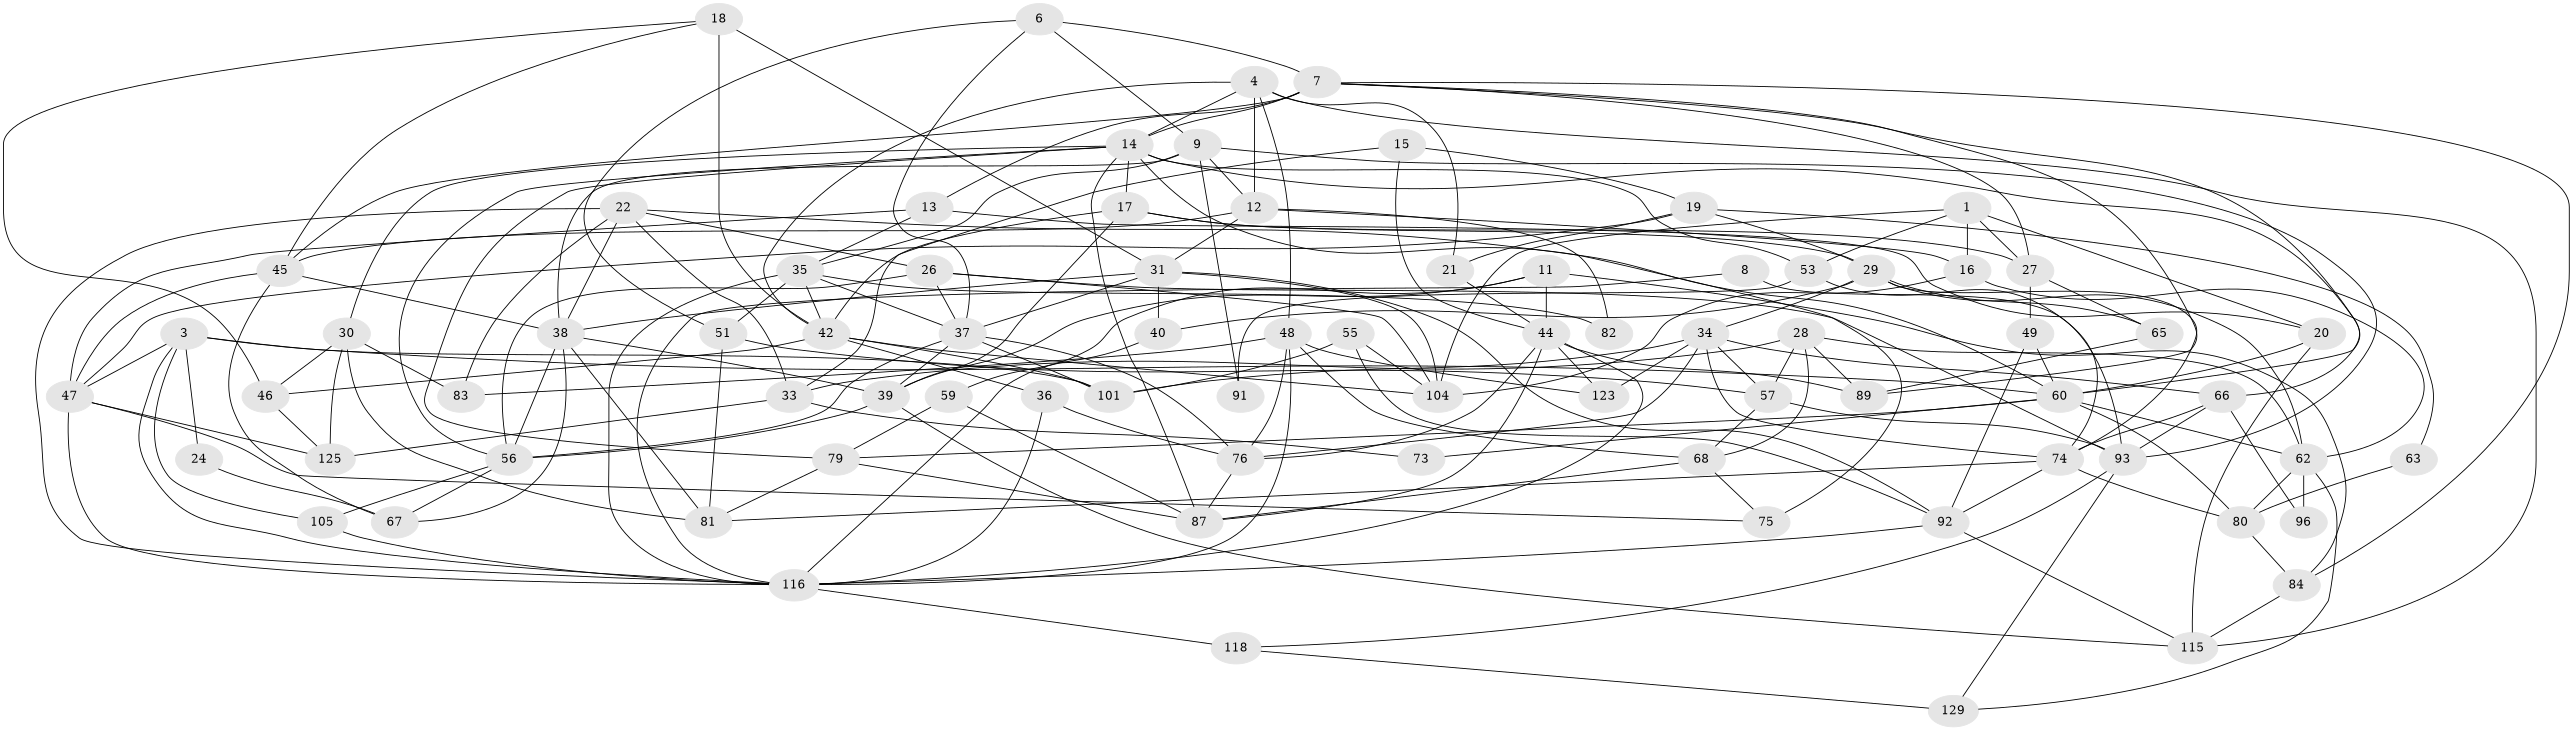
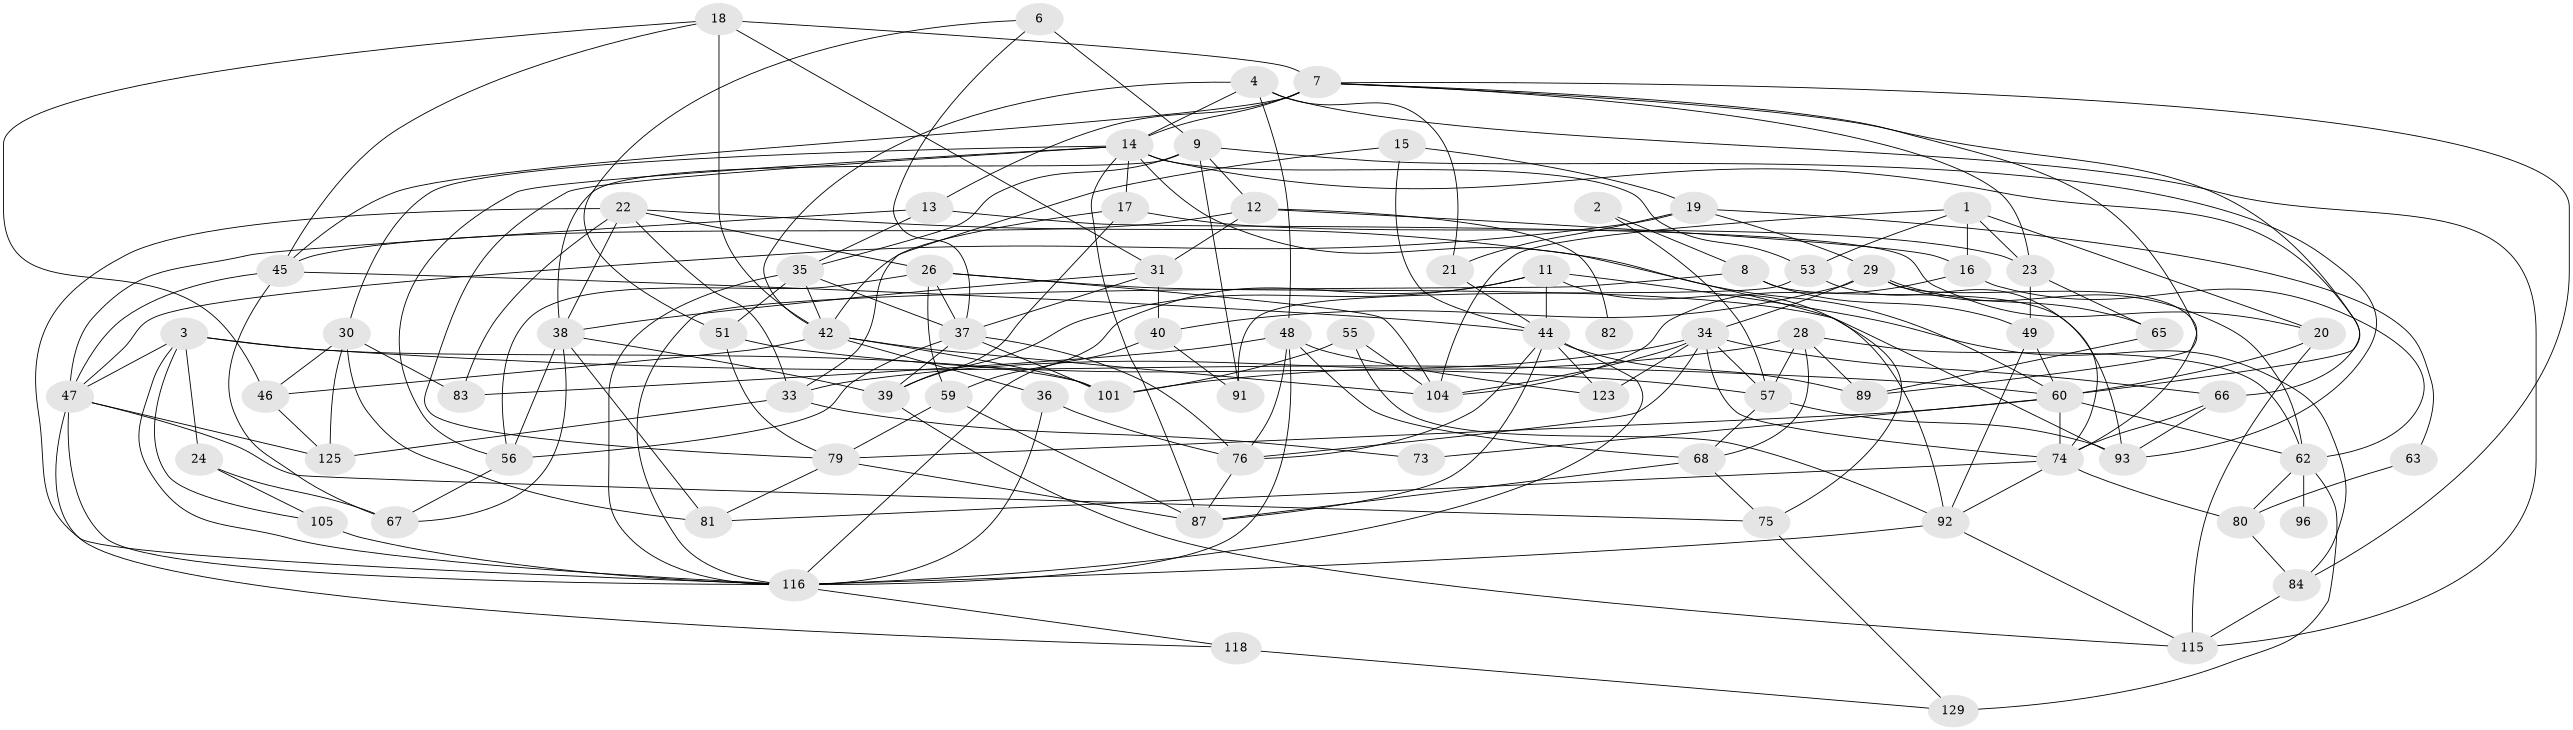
(1183, 41) -> (1036, 41)
(1255, 145) -> none
none -> (1598, 208)
(1501, 232) -> none
(2030, 271) -> (2030, 271)
(1333, 291) -> (1575, 373)
(1208, 294) -> none
(420, 302) -> (1097, 302)
none -> (1887, 303)
none -> (929, 335)
none -> (1188, 357)
(1550, 403) -> (1881, 358)
(716, 428) -> (758, 412)
(702, 441) -> none
(2161, 448) -> (2060, 421)
(2262, 460) -> none
(416, 490) -> (261, 491)
(2038, 585) -> (1860, 617)
(1695, 604) -> (575, 617)
